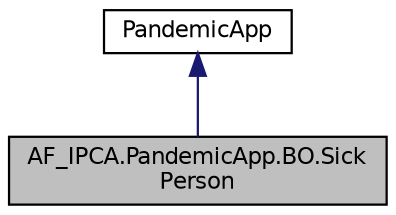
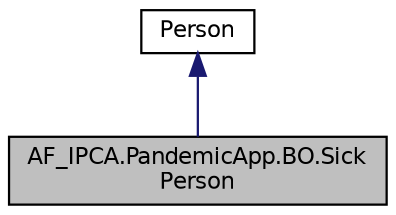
(198, 32) -> (198, 32)
